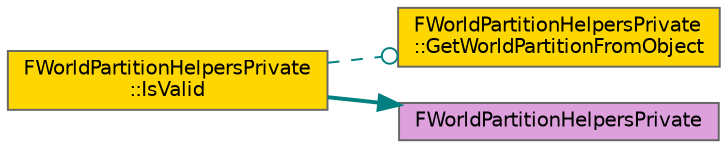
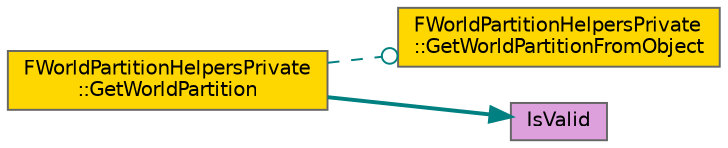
(168, 80) -> (168, 80)
(559, 122) -> (559, 122)
